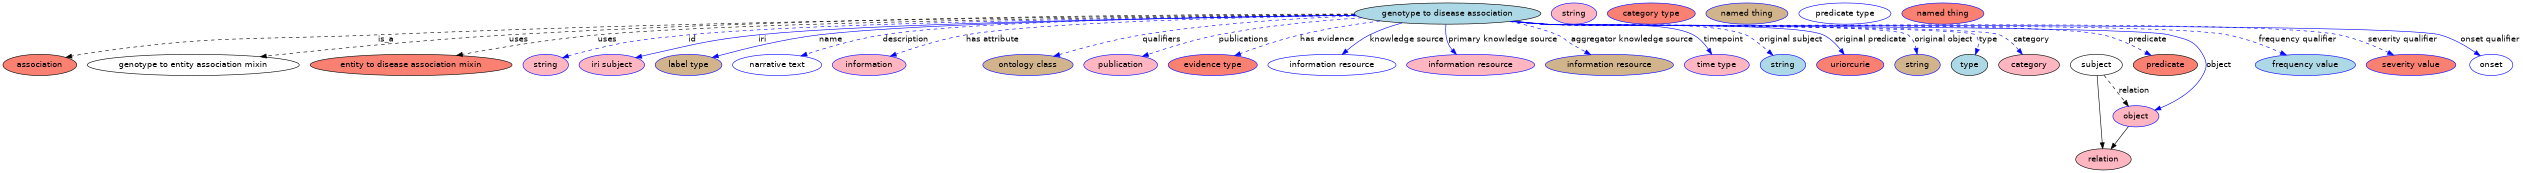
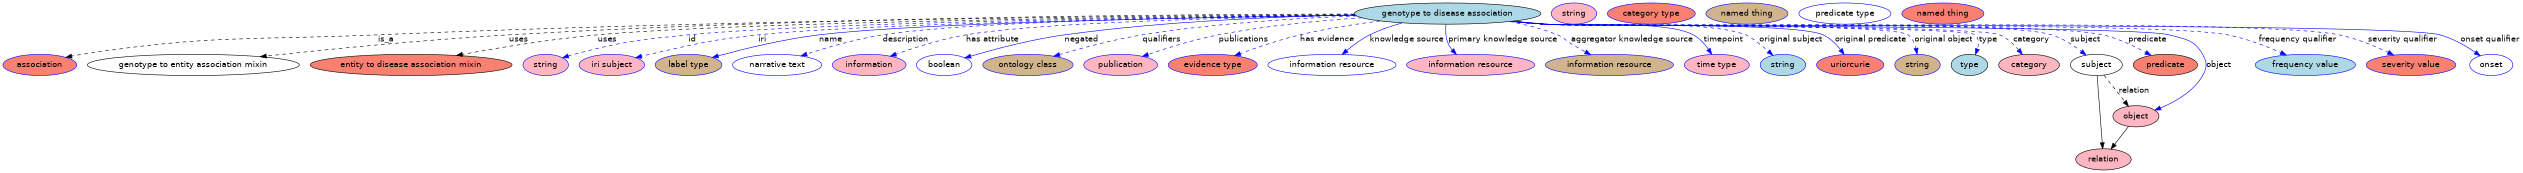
(997, 23) -> (997, 23)
none -> (1798, 25)
(40, 65) -> (40, 65)
none -> (944, 65)
(2136, 116) -> (2136, 116)
